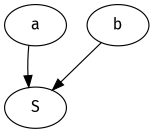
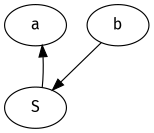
(28, 61) -> (43, 72)
